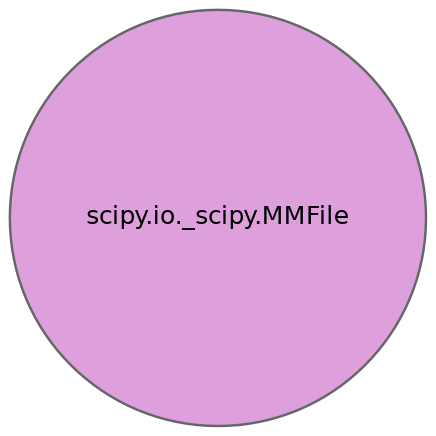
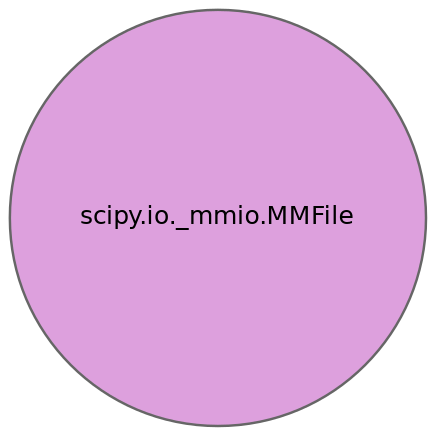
(218, 218) -> (218, 218)
